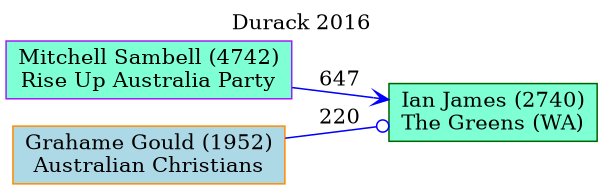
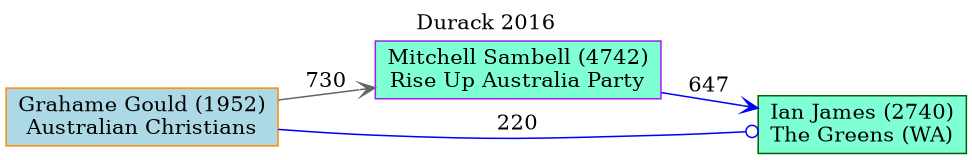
none -> (319, 95)
